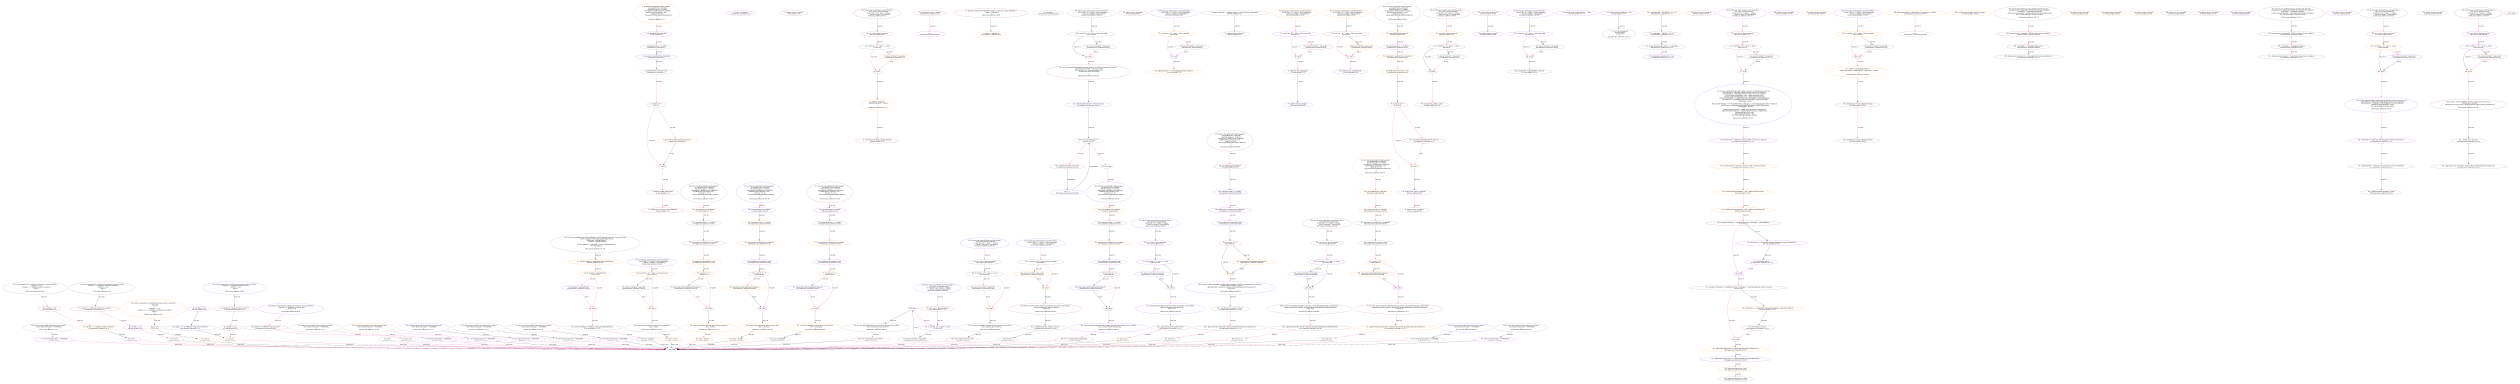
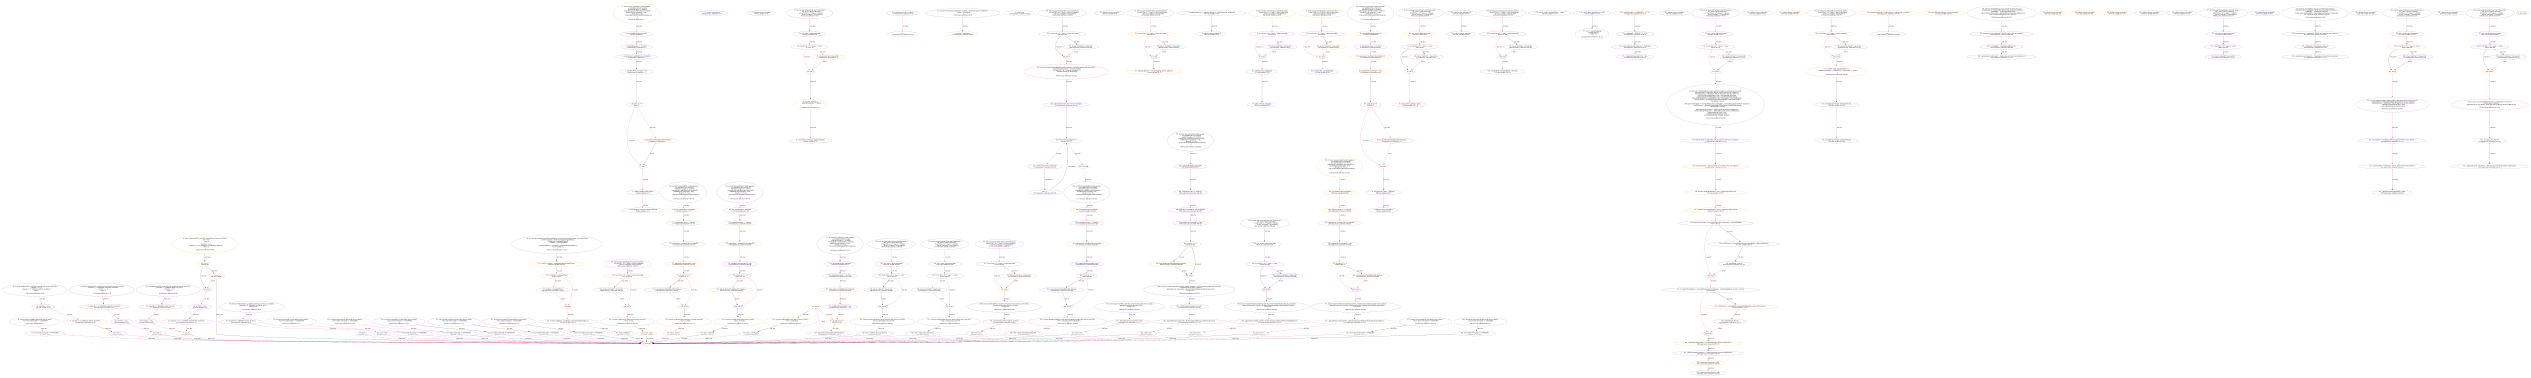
(1170, 288) -> none
none -> (207, 290)
(831, 294) -> (824, 314)
(921, 319) -> (901, 294)
